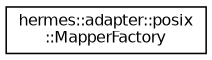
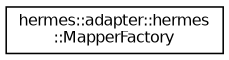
(106, 30) -> (115, 30)
